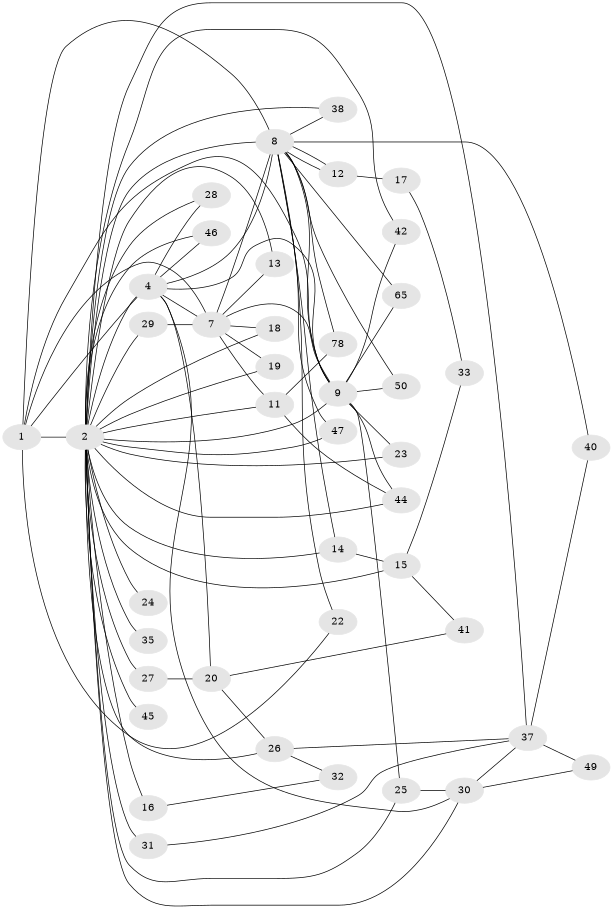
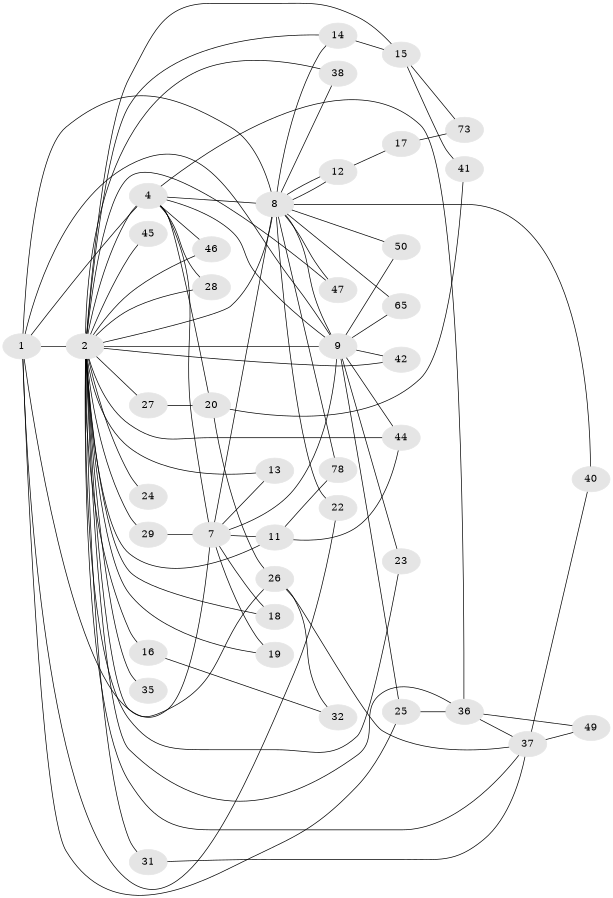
(465, 373) -> (465, 130)
(465, 791) -> (465, 712)
(128, 861) -> (55, 811)
